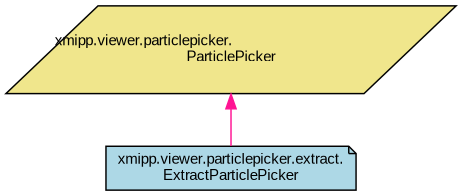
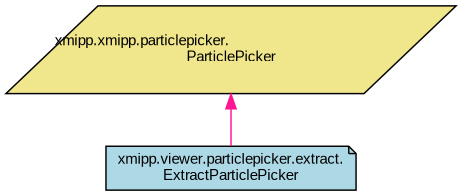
(231, 50) -> (231, 50)
